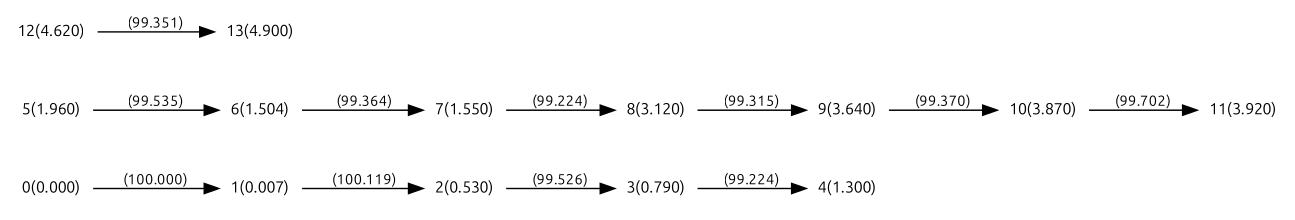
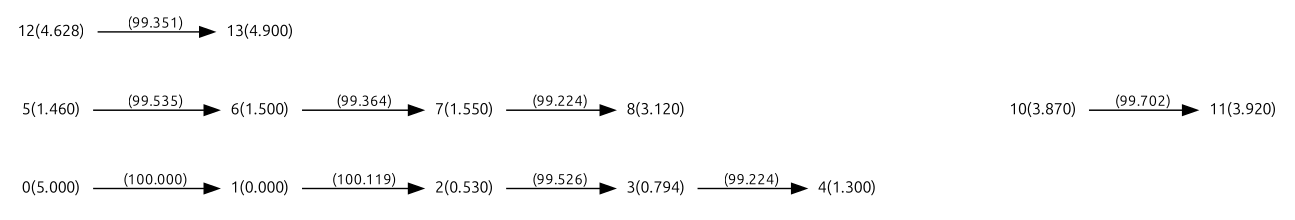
(51, 32) -> (51, 32)
(51, 110) -> (51, 110)
(260, 110) -> (260, 110)
(848, 110) -> none
(51, 189) -> (51, 189)
(260, 189) -> (260, 189)
(656, 189) -> (656, 189)
